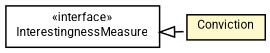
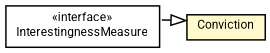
(180, 32) -> (165, 20)
